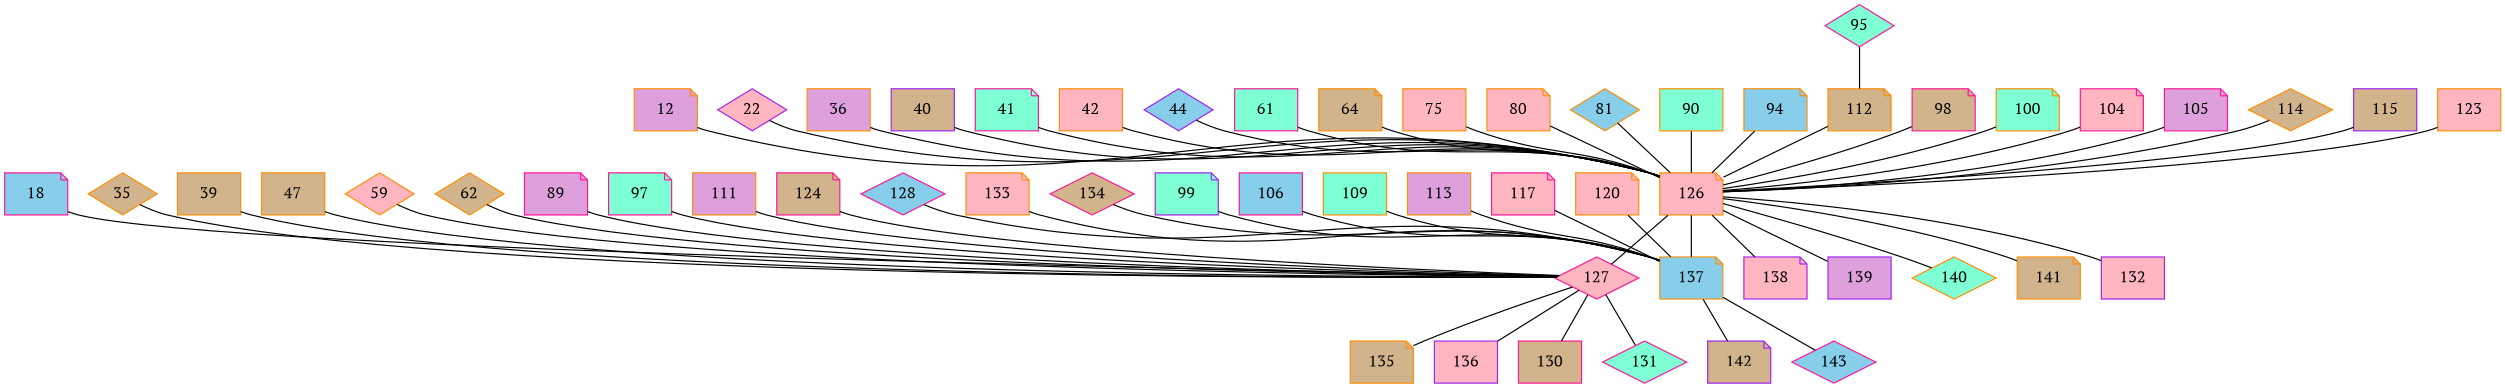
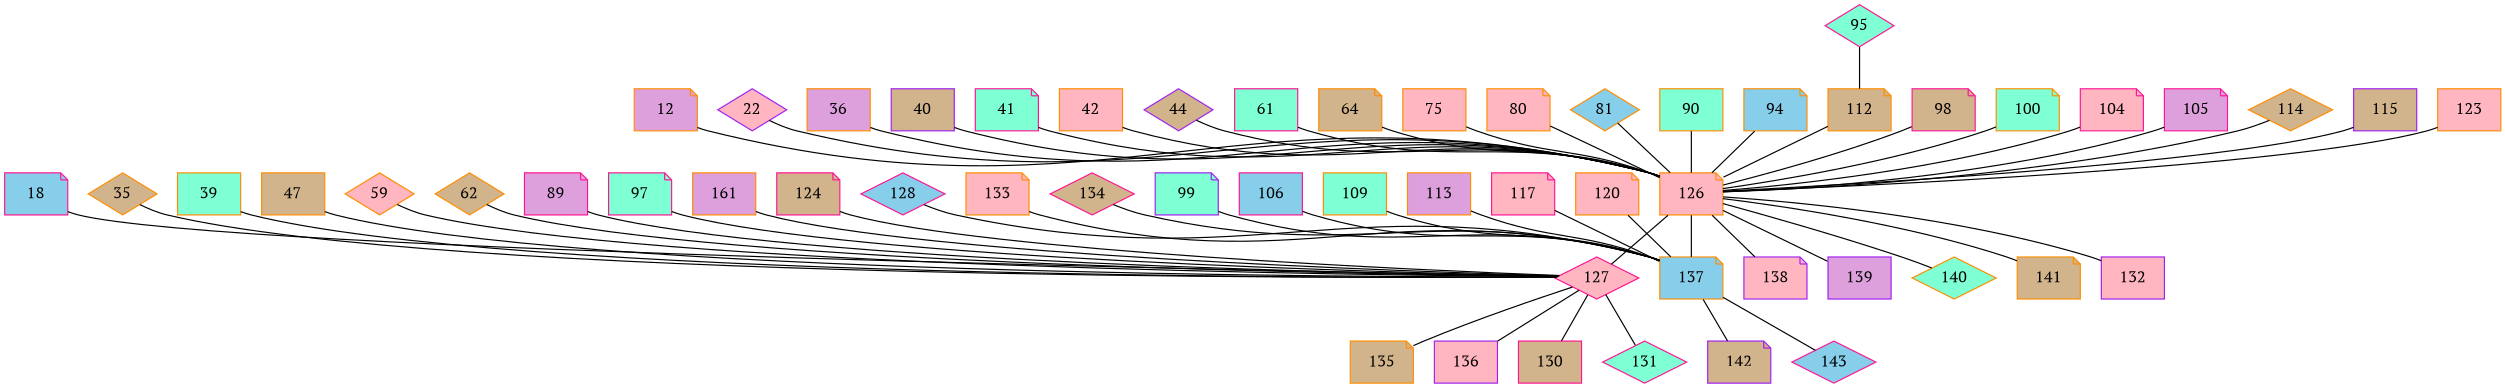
(1179, 110) -> (1179, 110)
(209, 194) -> (209, 194)
(724, 194) -> (724, 194)
